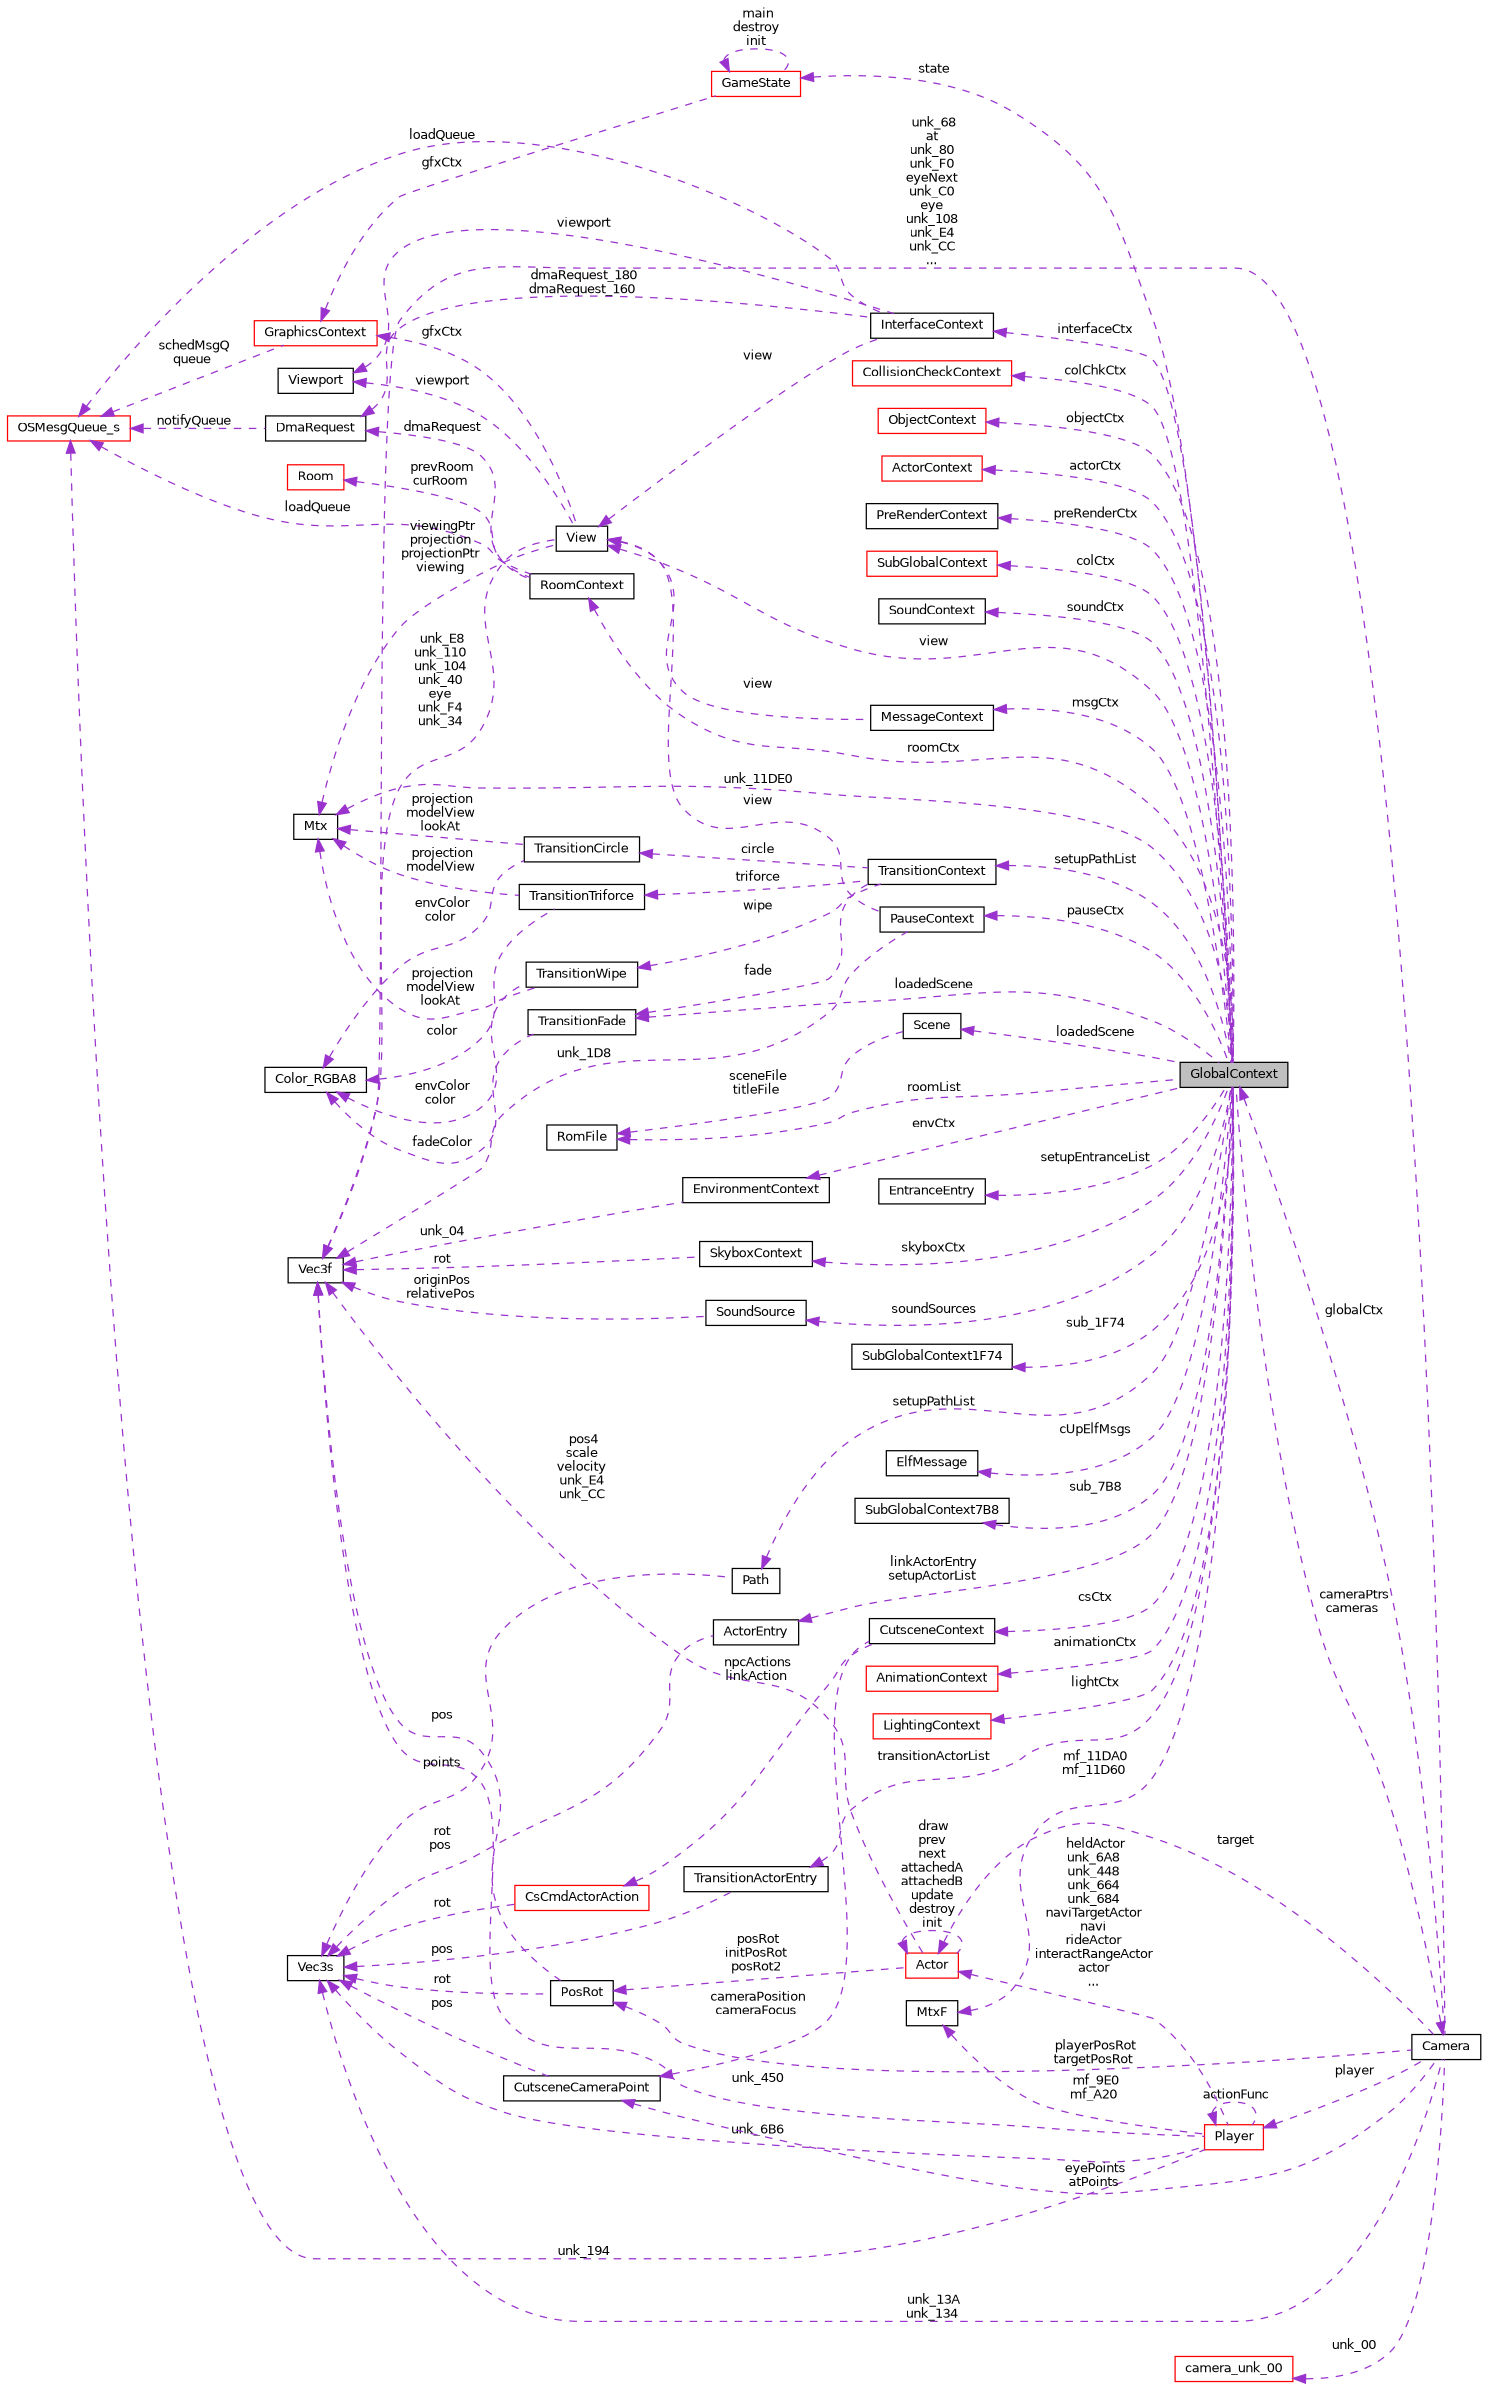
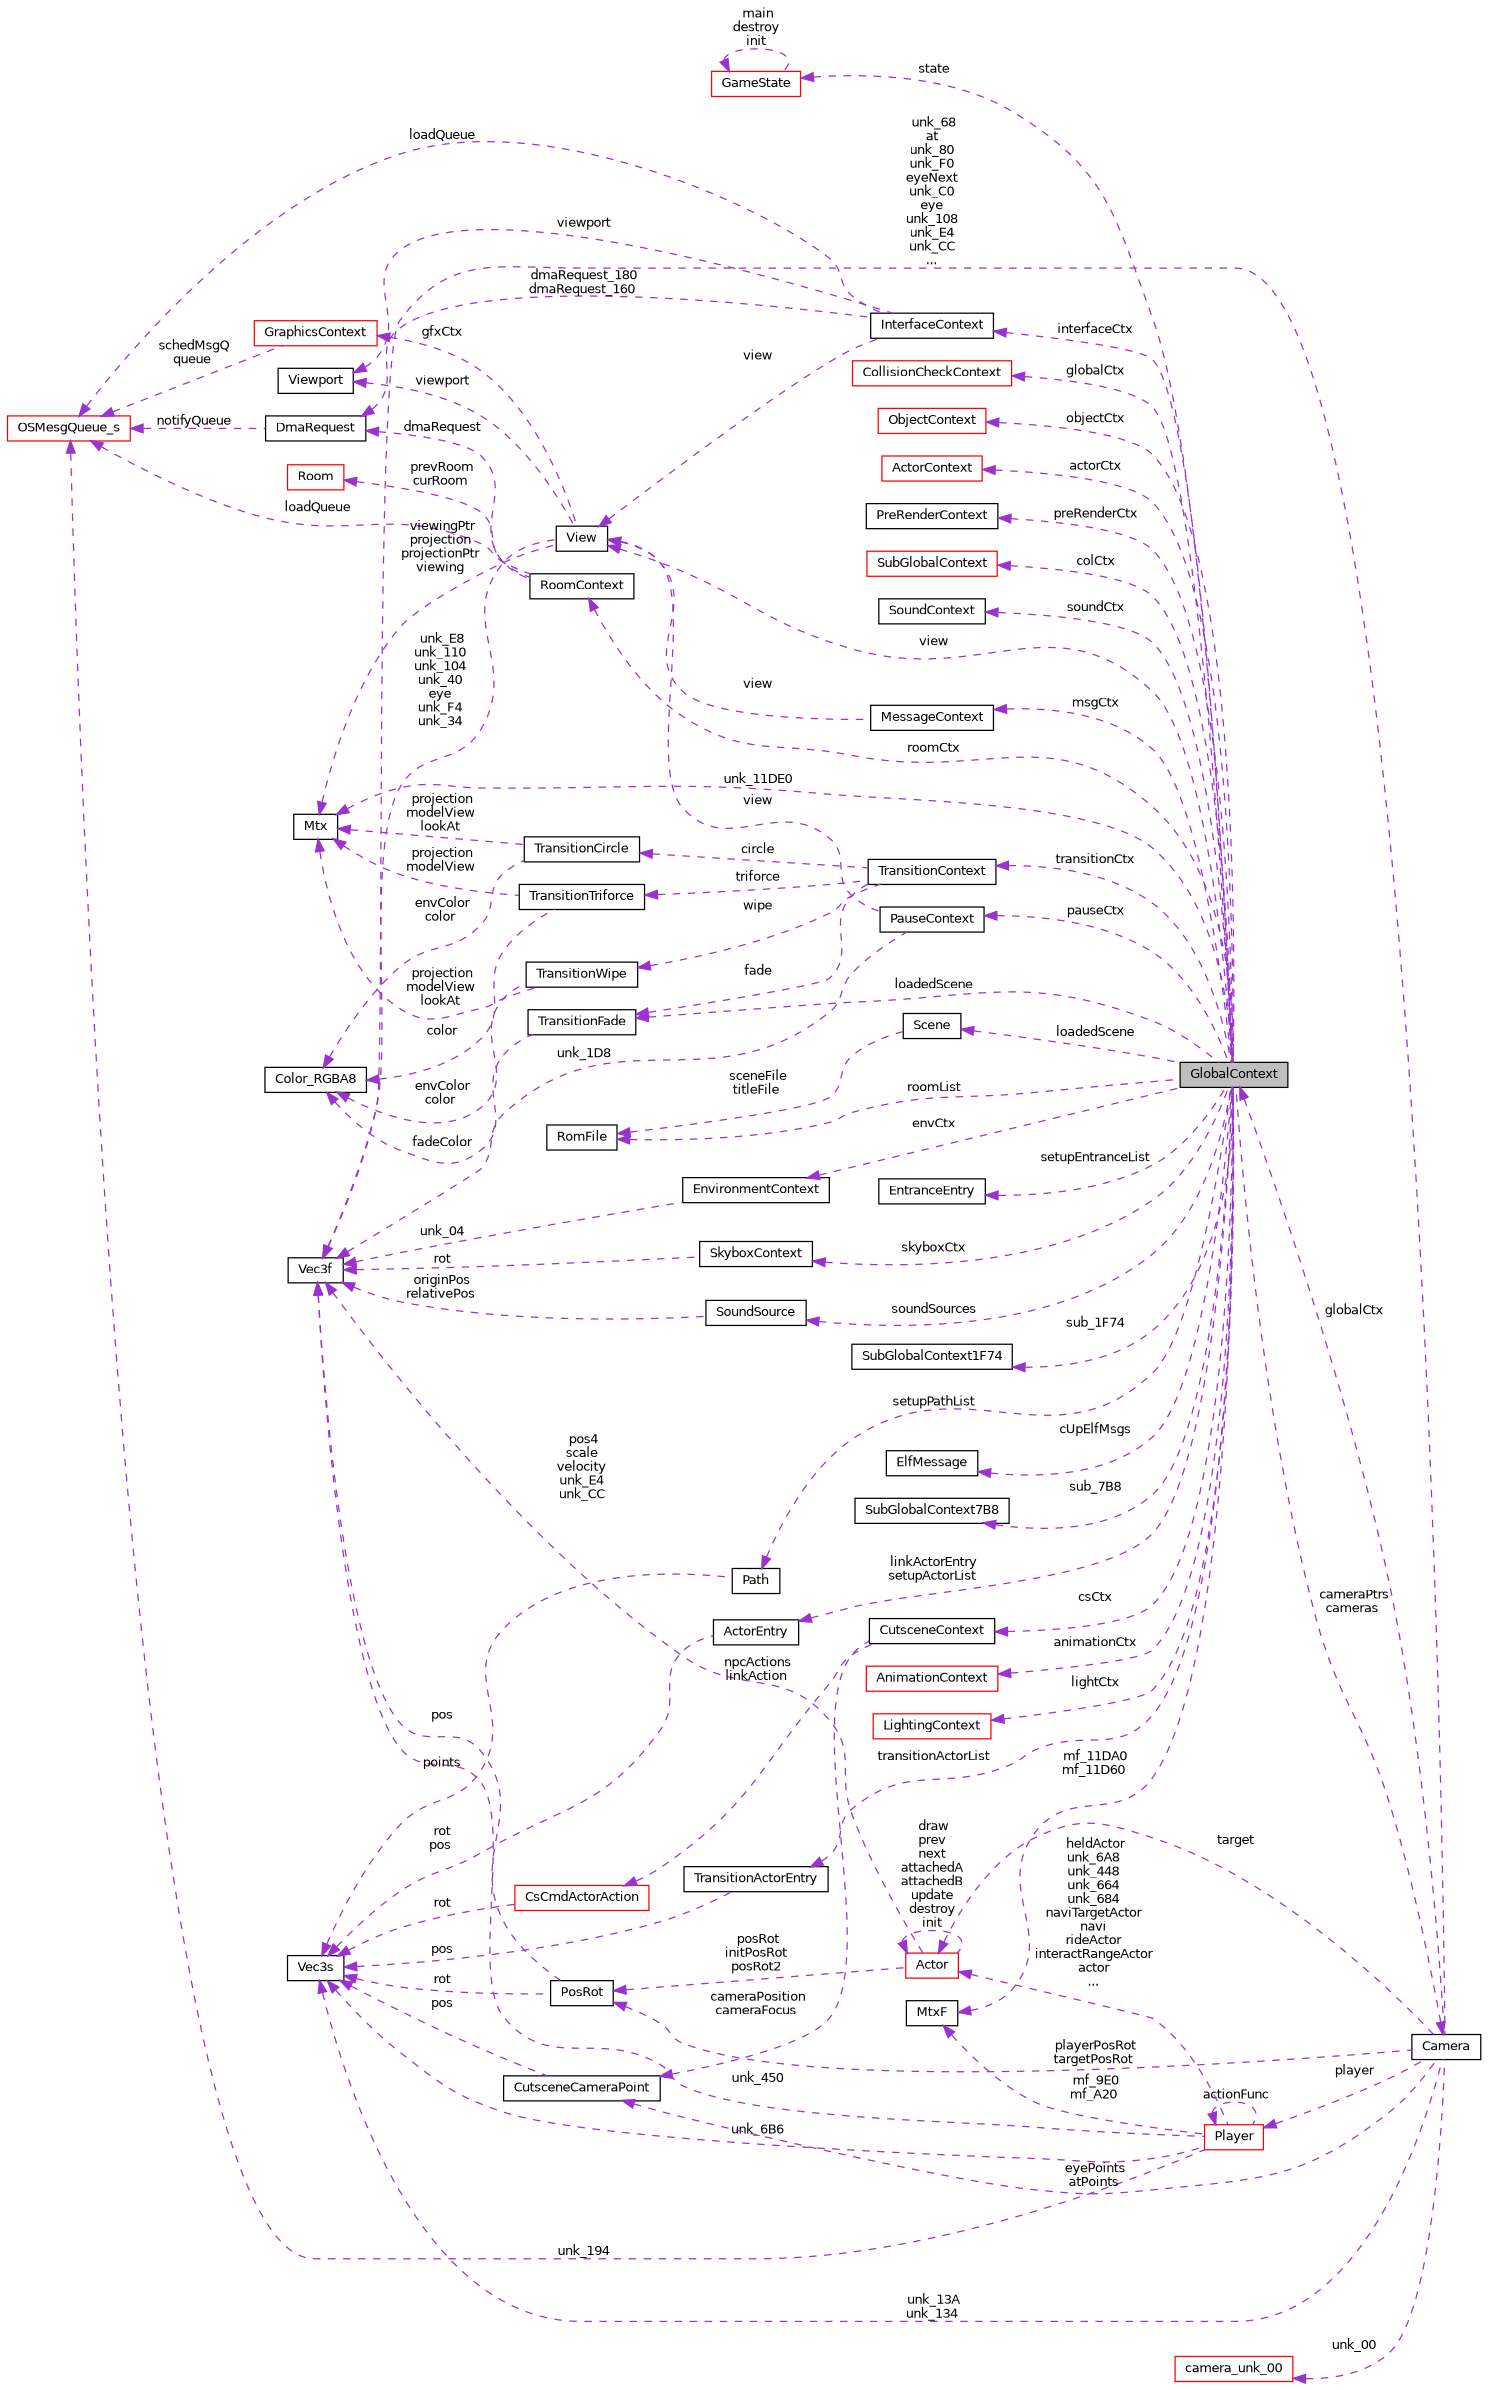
(492, 166) -> none
(1094, 371) -> (1094, 371)
(1094, 860) -> (1094, 860)
